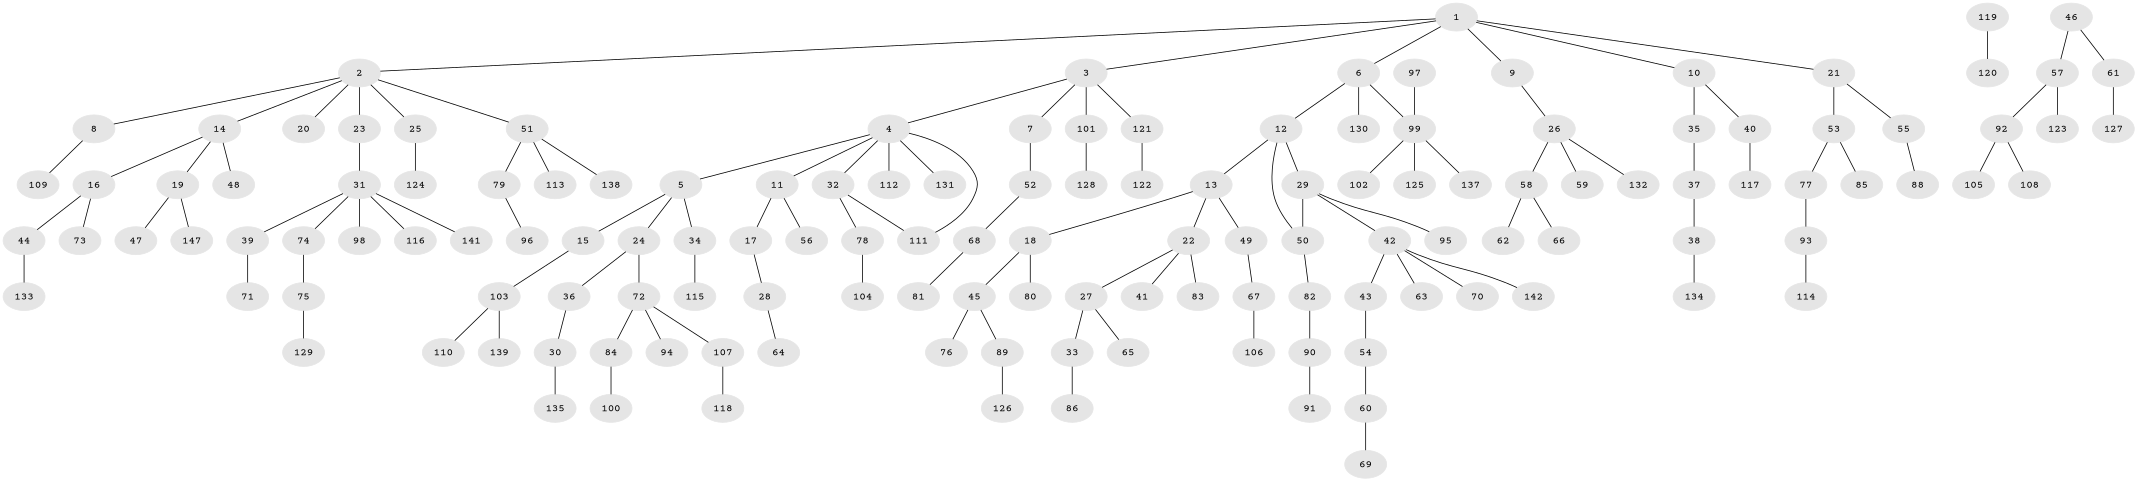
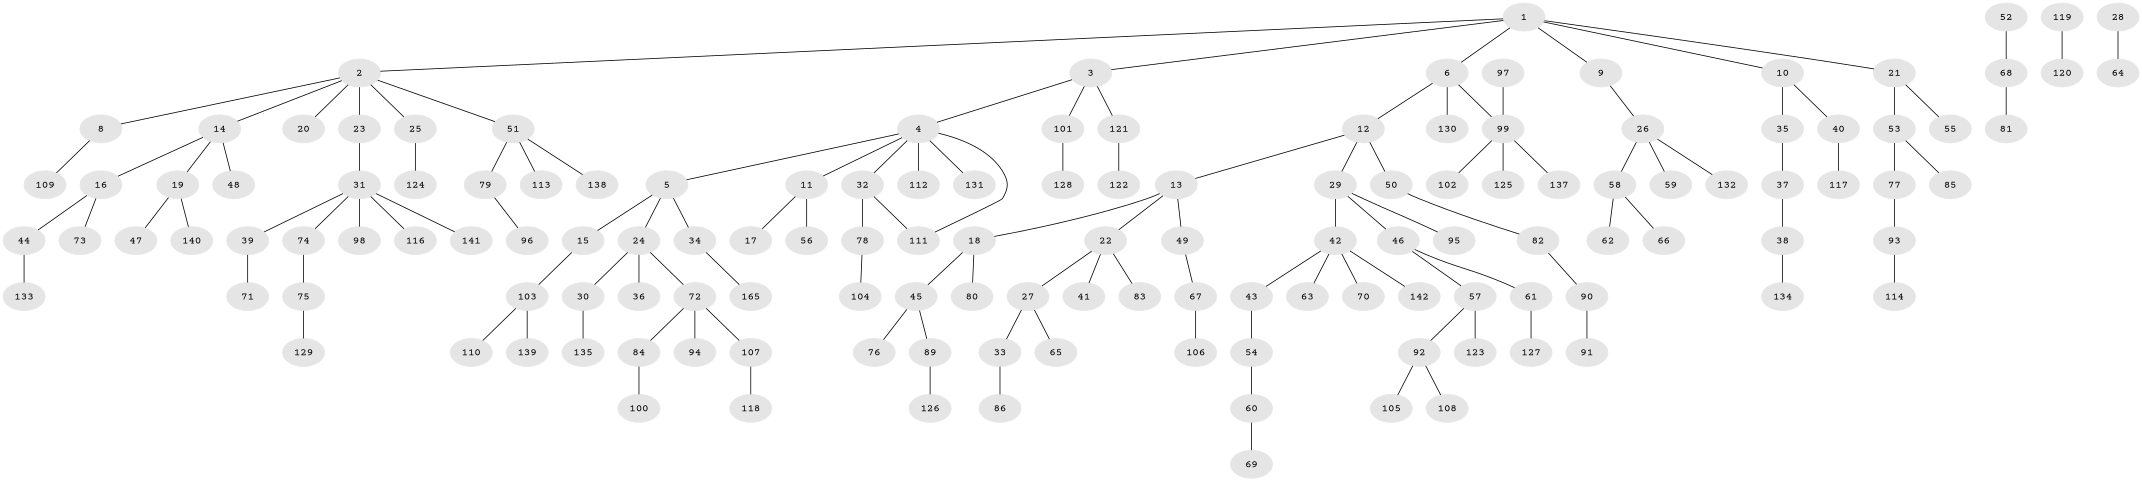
(1030, 129) -> none
(1918, 185) -> none
(1303, 213) -> (1367, 213)
(192, 241) -> (192, 241)
(758, 269) -> none
(695, 297) -> (751, 297)
(562, 325) -> (611, 269)
